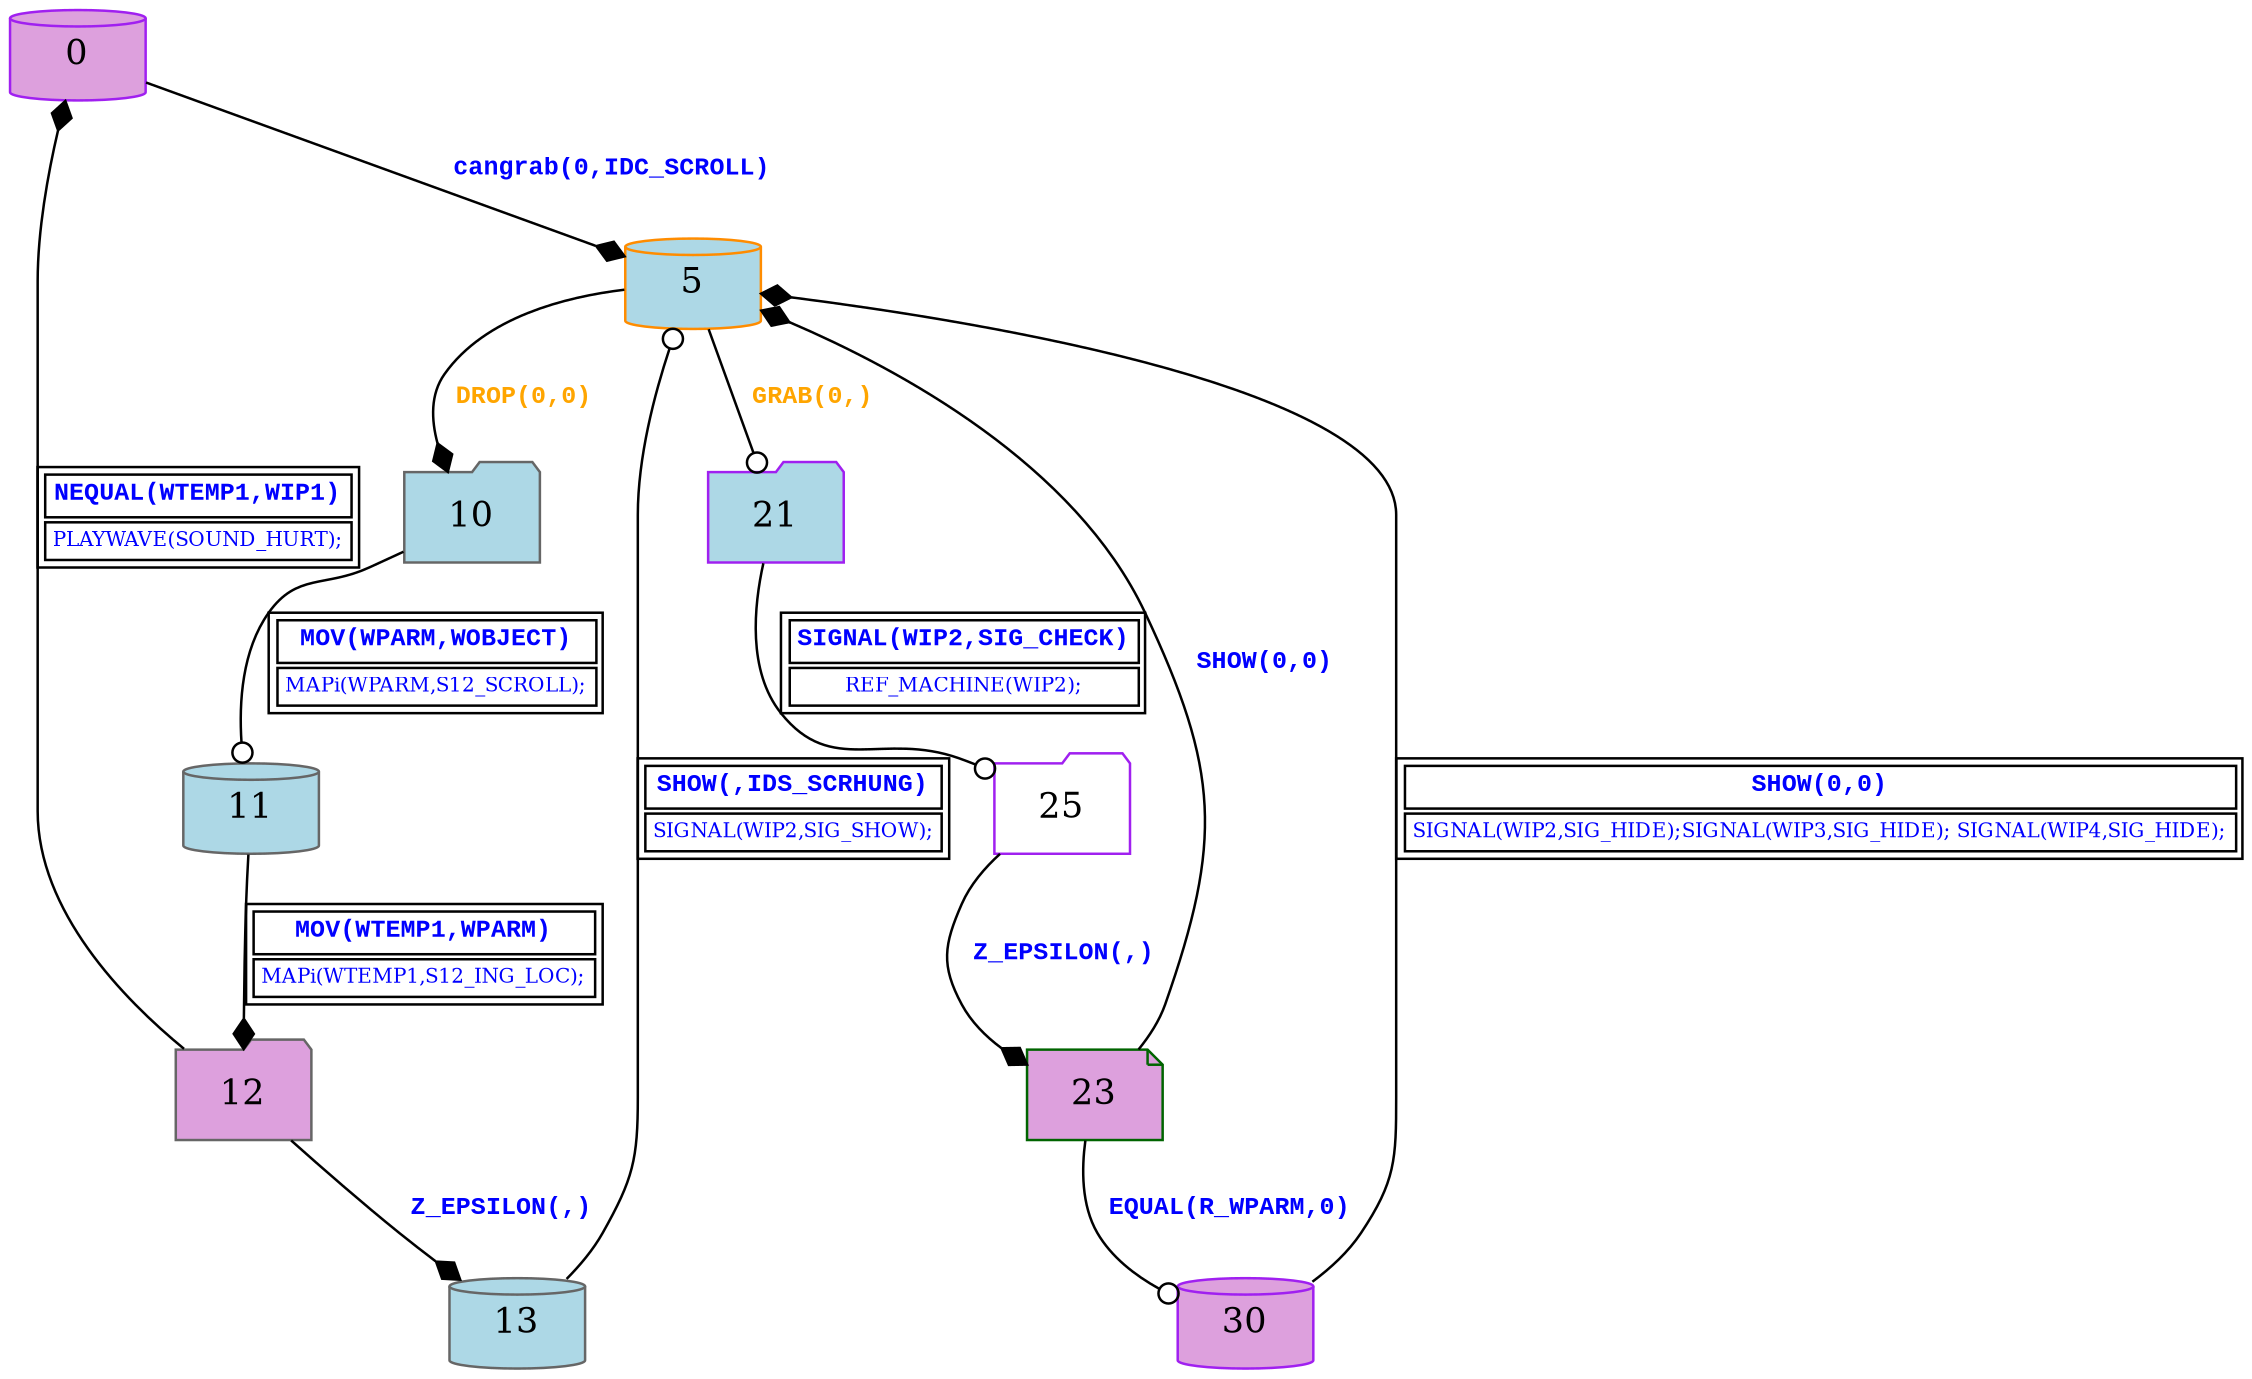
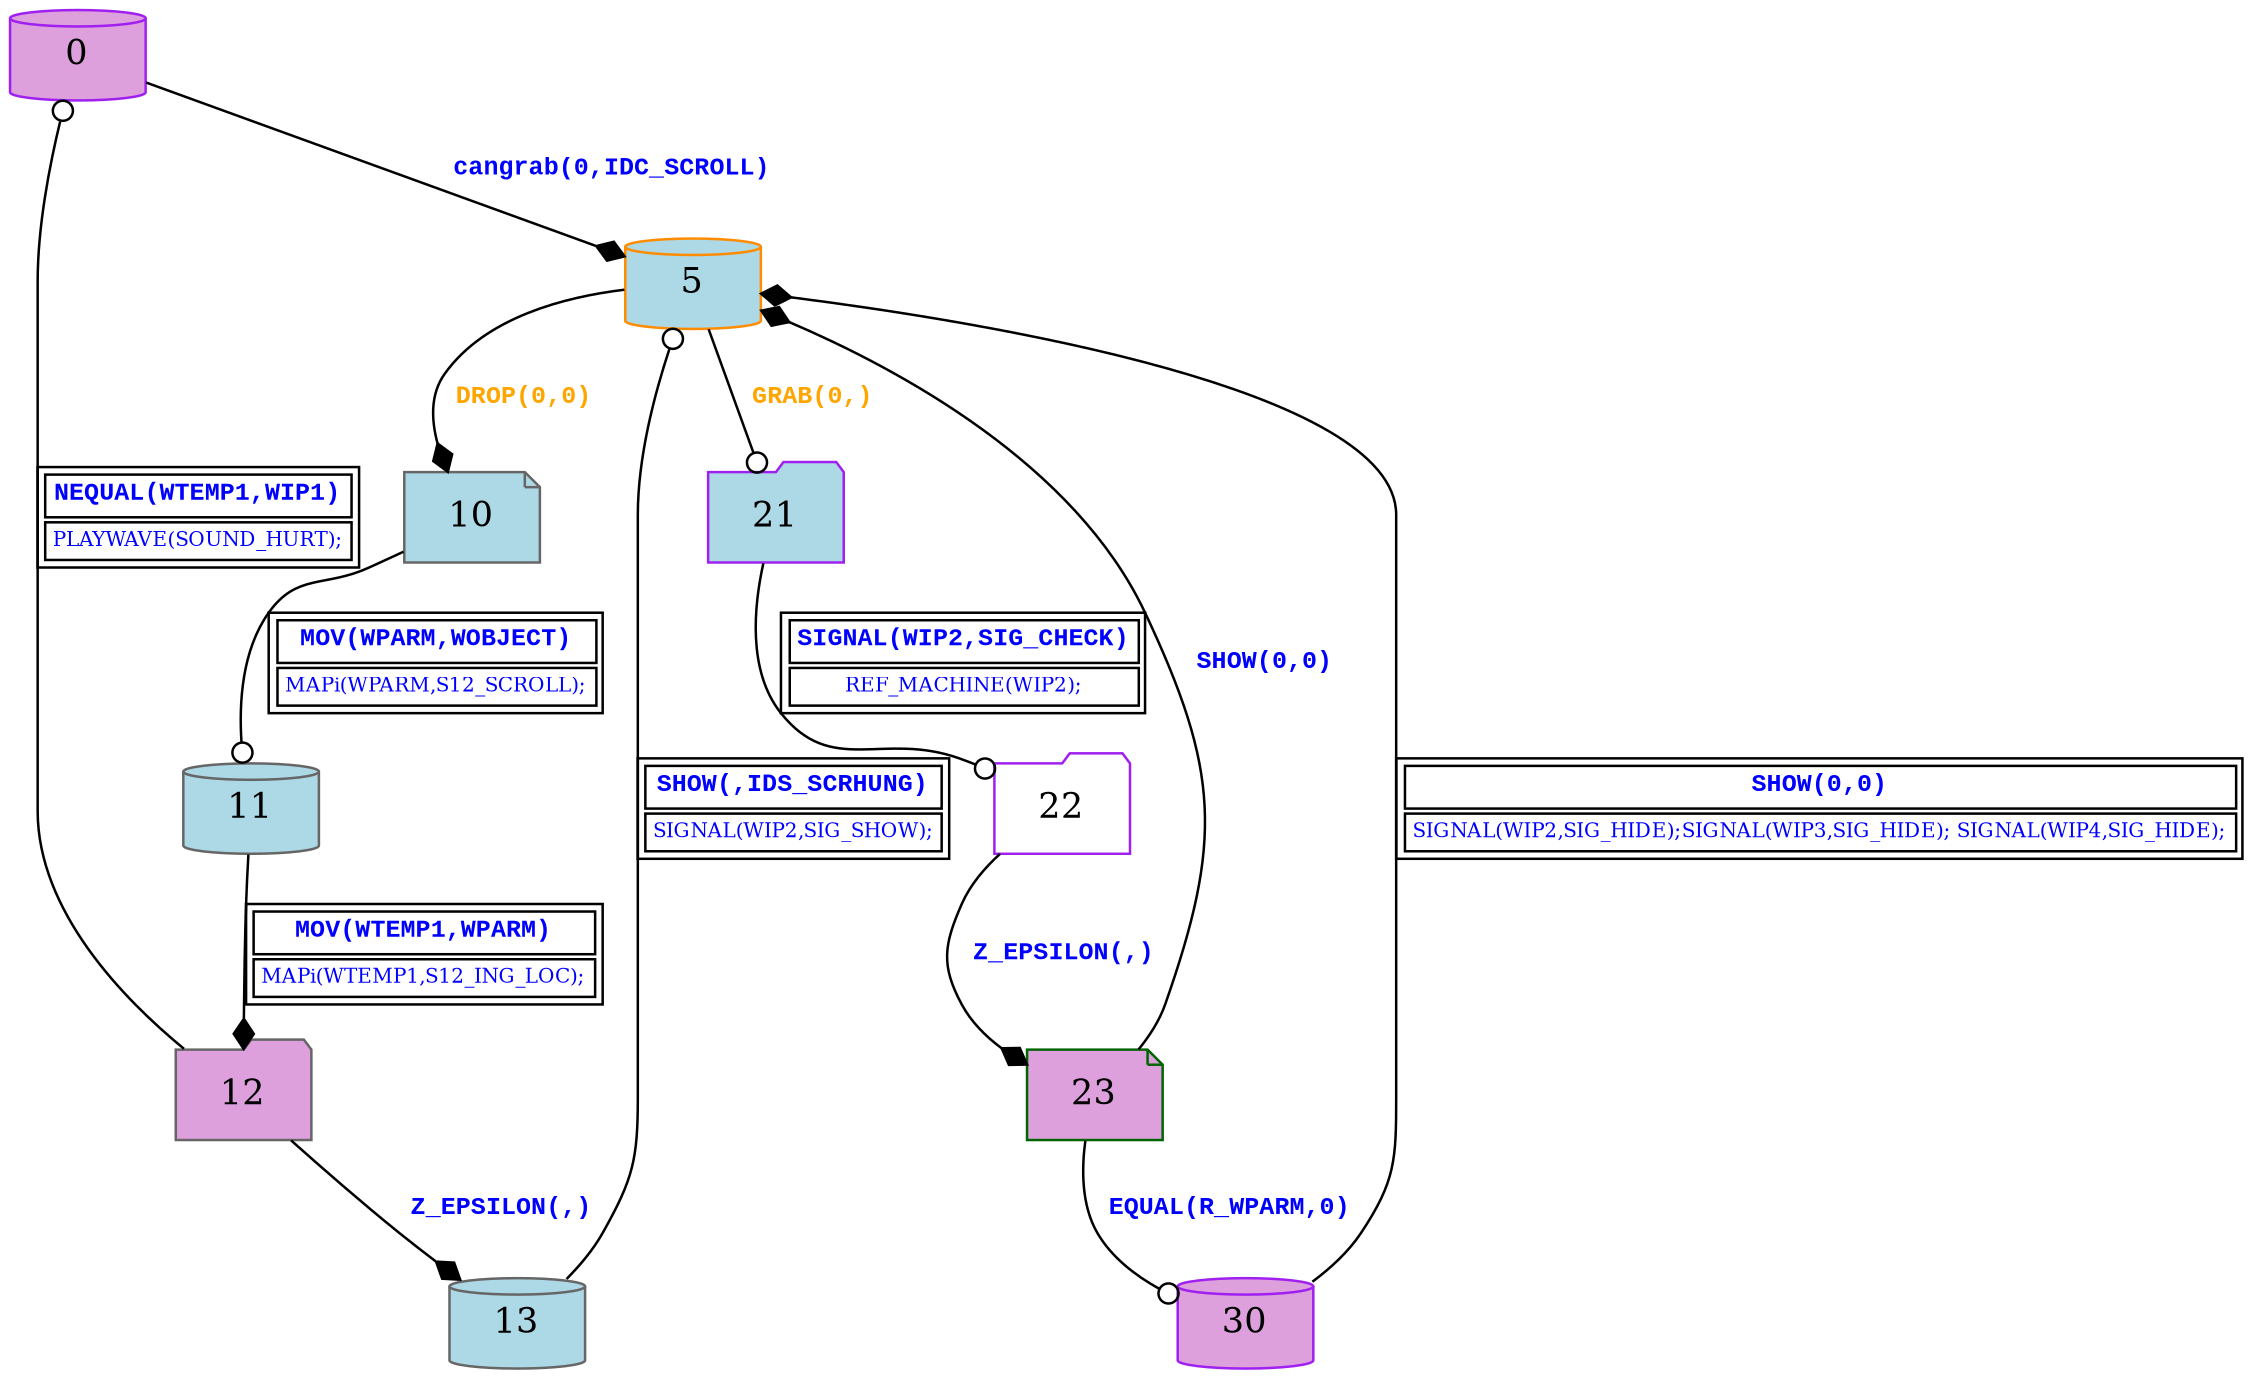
(472, 517) -> (472, 517)
(38, 614) -> (38, 609)
(1062, 809) -> (1062, 809)
